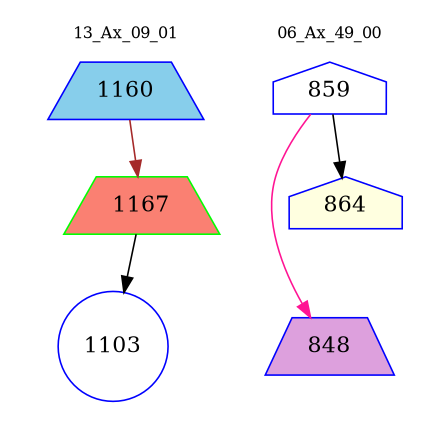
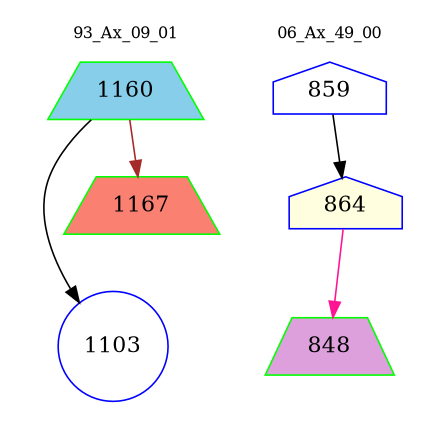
(126, 34) -> (126, 34)
(126, 91) -> (126, 91)
(272, 207) -> (339, 265)
(132, 256) -> (44, 199)
(330, 346) -> (330, 346)
